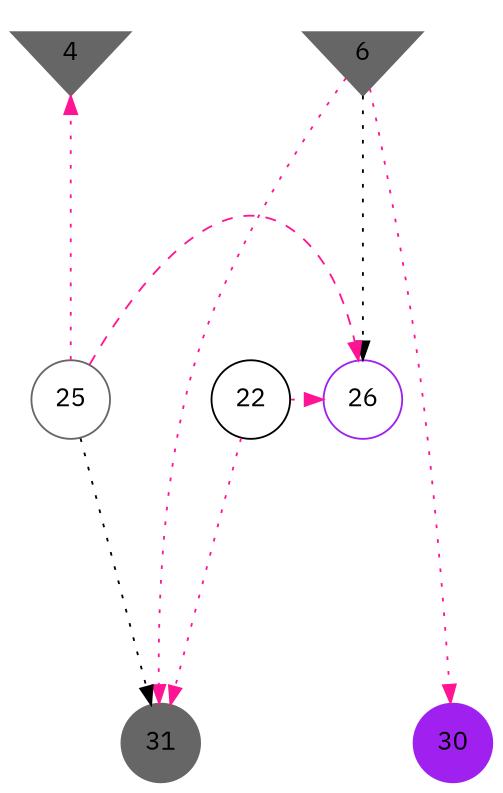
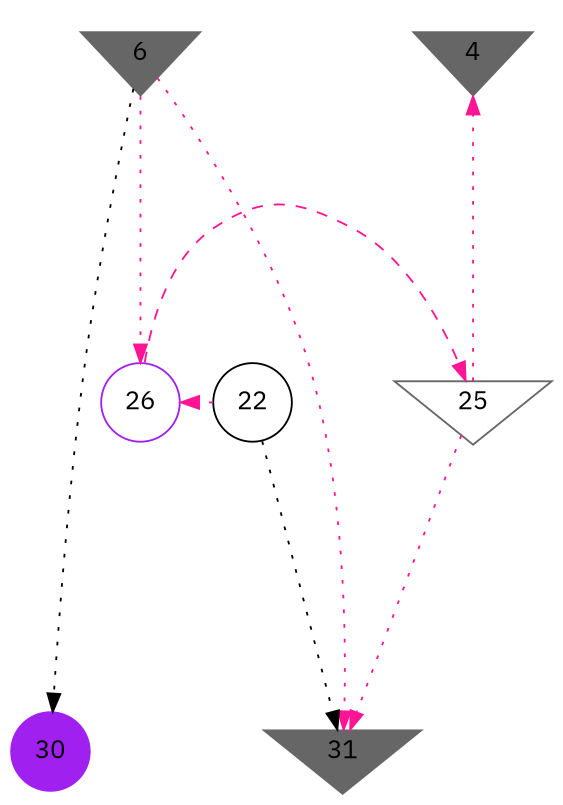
(363, 218) -> (140, 220)
(225, 221) -> (292, 206)
(421, 385) -> (82, 389)
(71, 400) -> (473, 402)
(113, 562) -> (409, 574)
(208, 562) -> (297, 576)
(161, 743) -> (343, 752)
